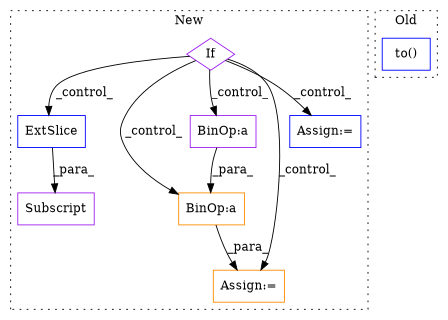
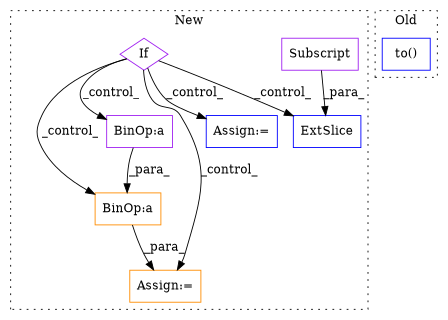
(54, 166) -> (323, 88)
